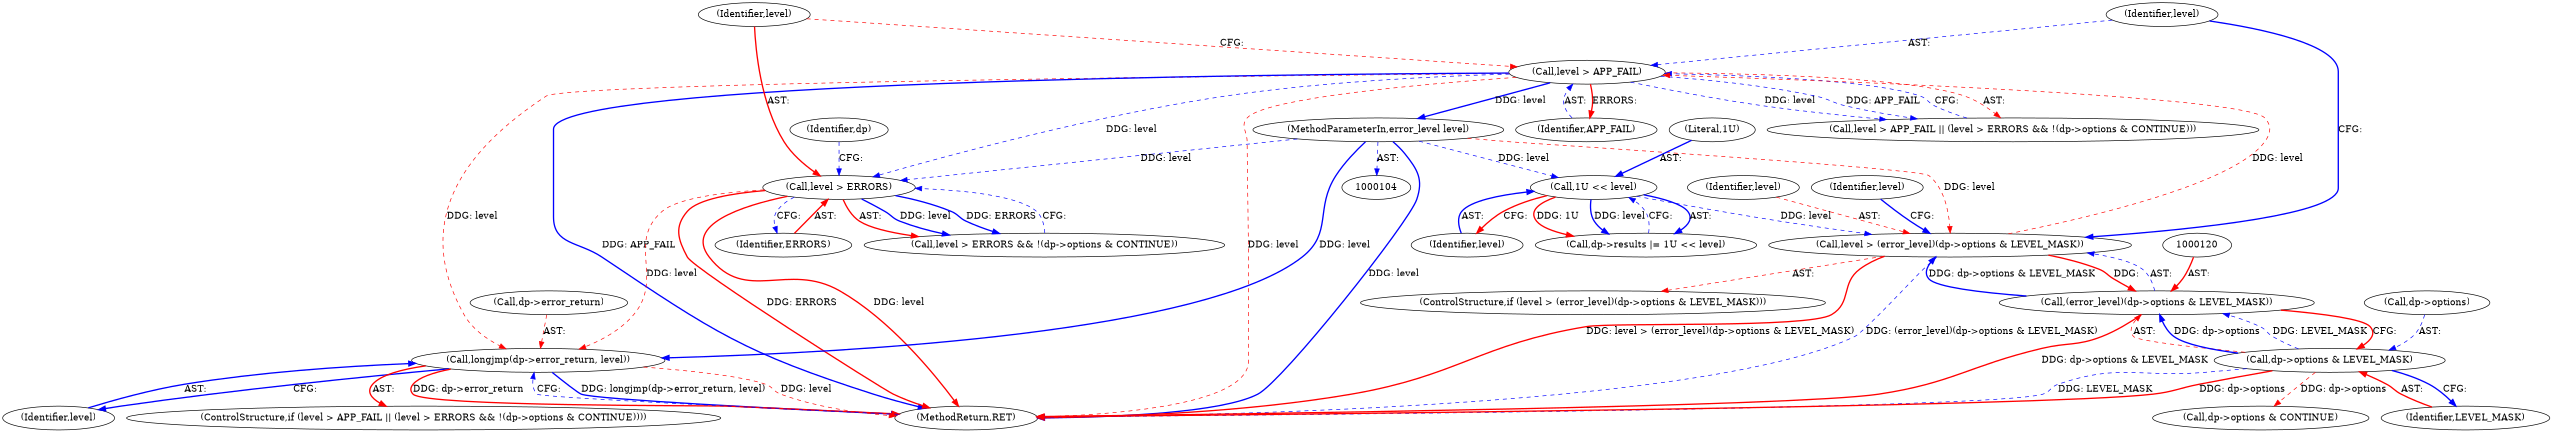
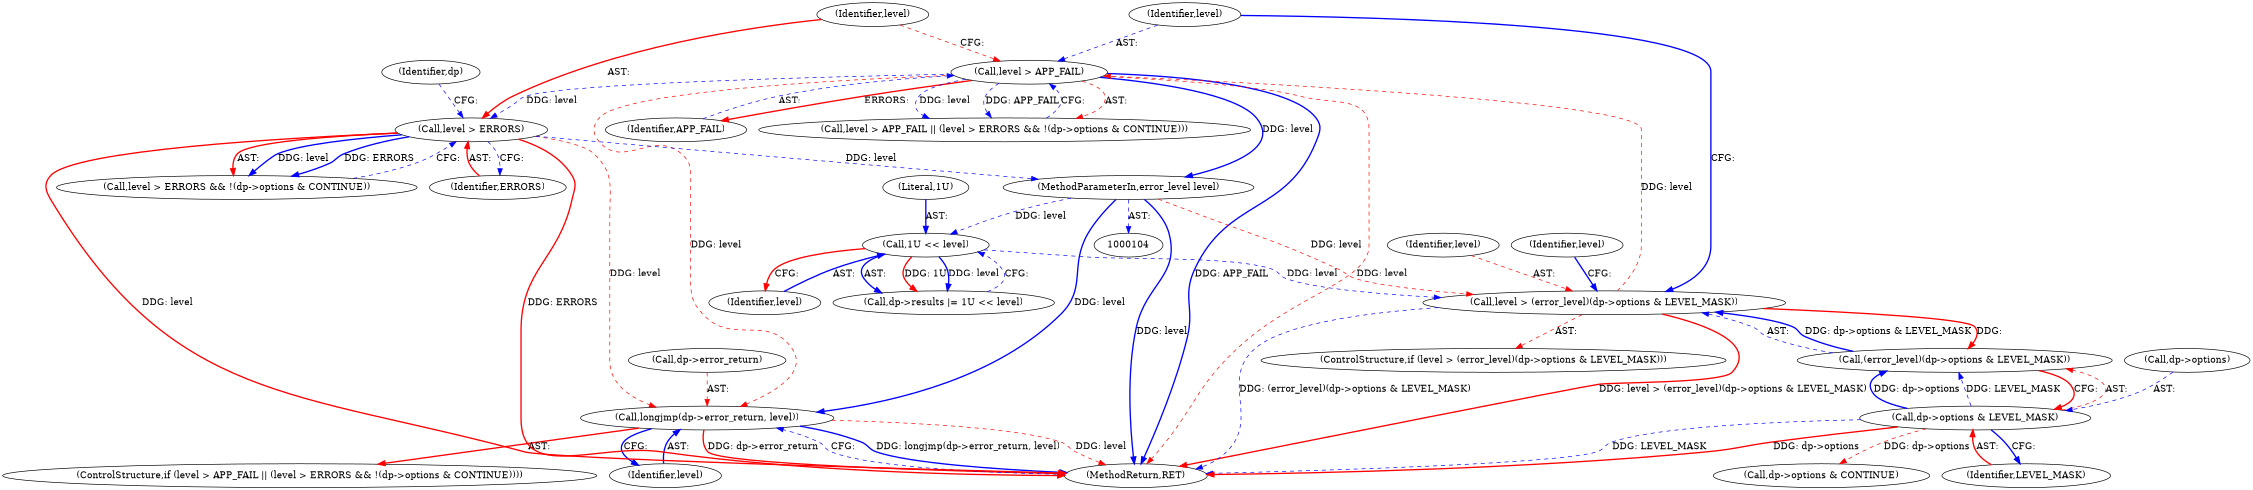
(1102, 159) -> (784, 158)
(2197, 245) -> none
(1655, 405) -> none
